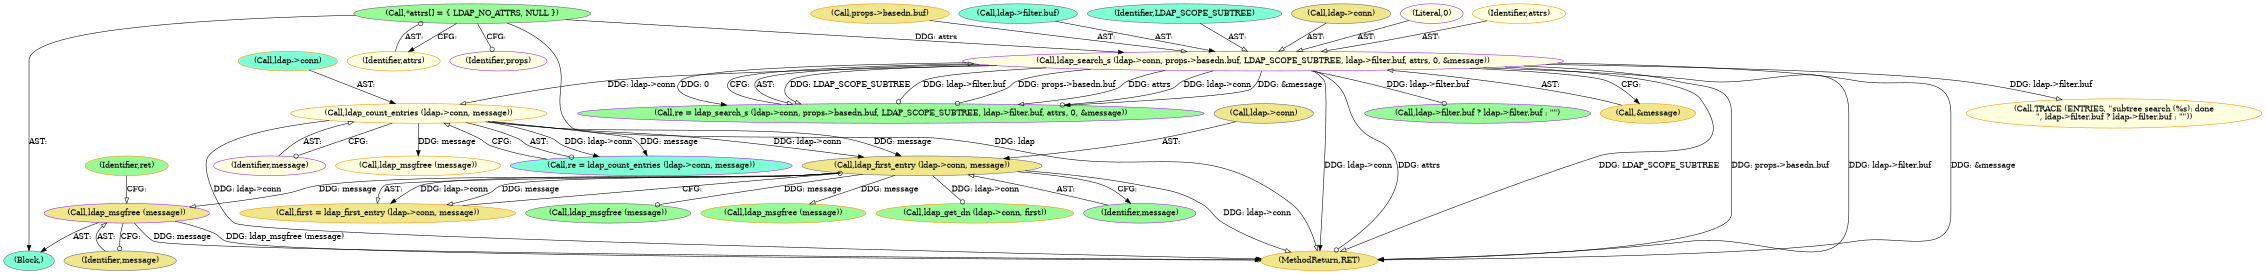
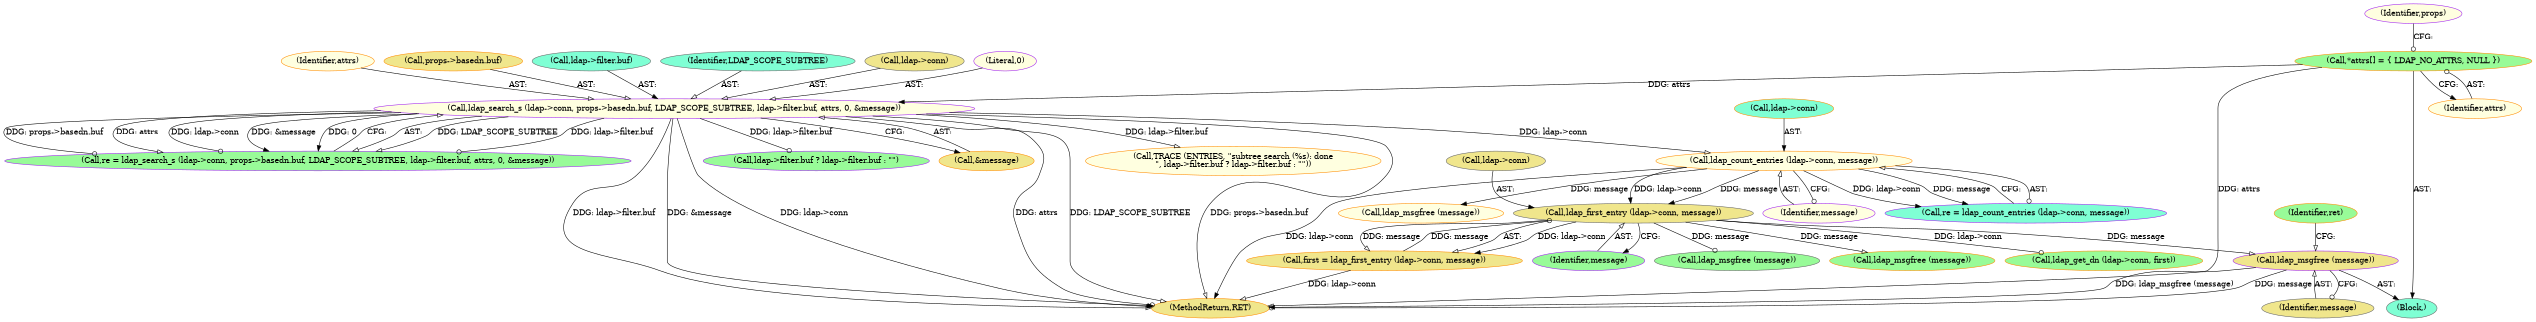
(472, 14) -> (2413, 61)
(484, 35) -> (2413, 35)
(1015, 142) -> (2239, 190)
(1163, 189) -> (1298, 284)
(694, 190) -> (1460, 237)
